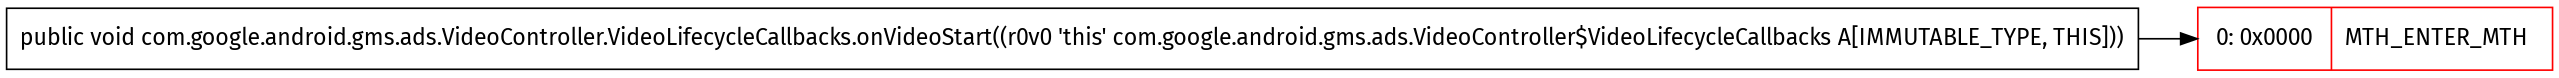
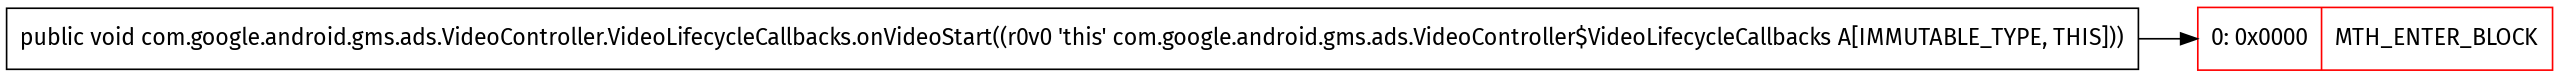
(2437, 38) -> (2437, 38)
